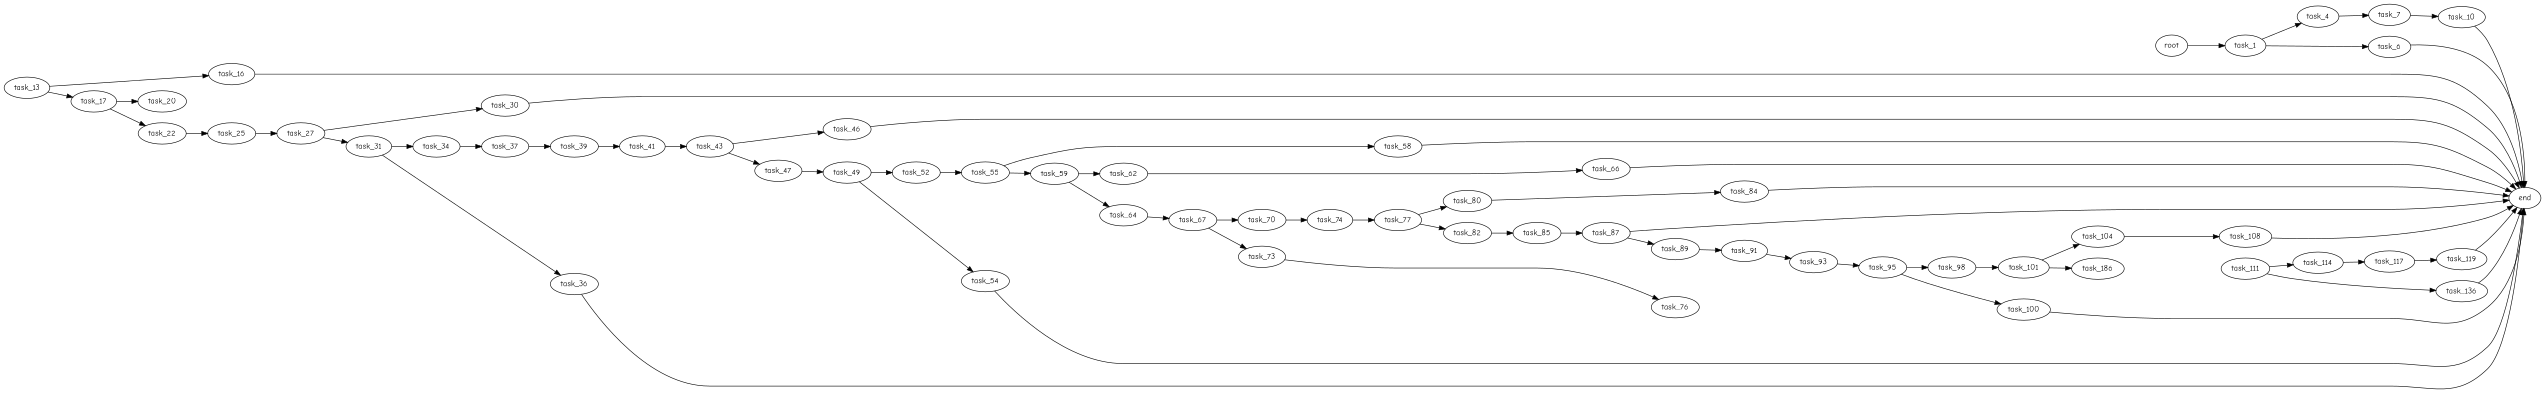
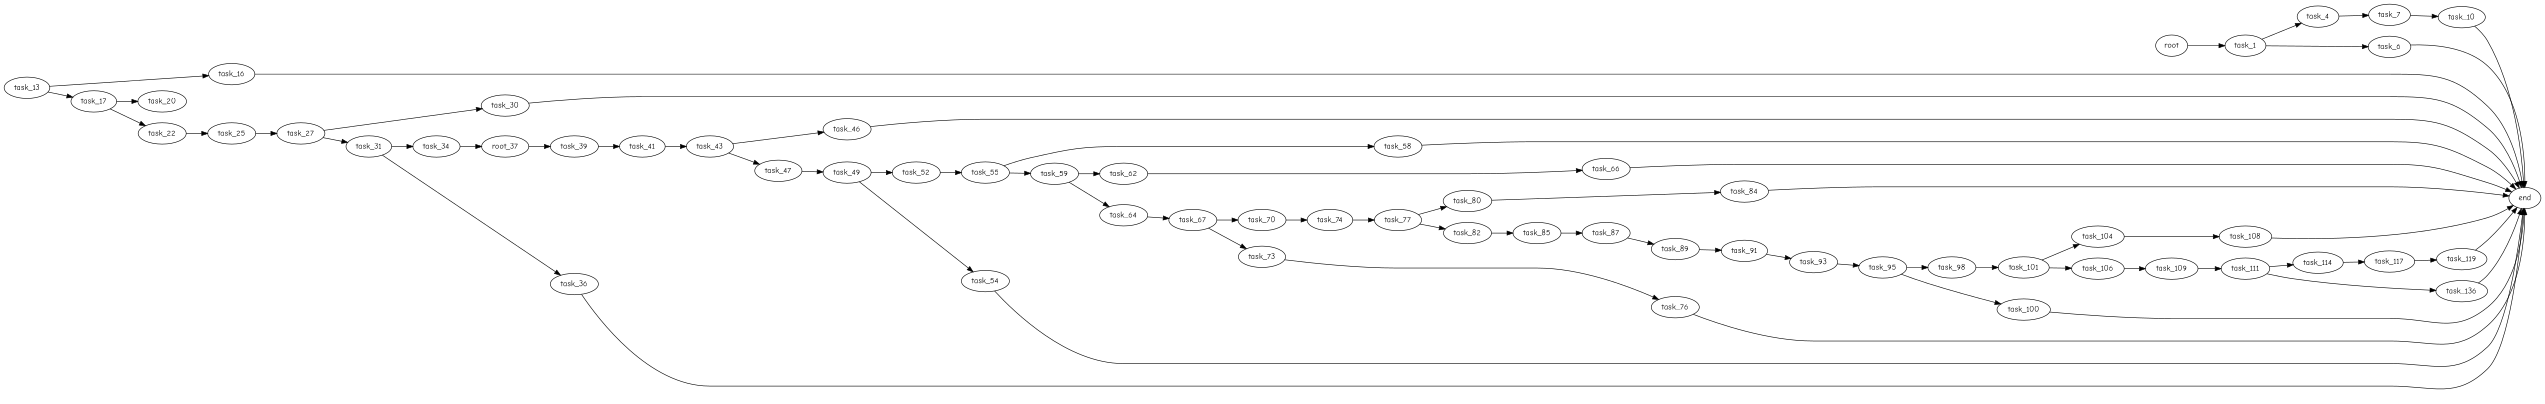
(505, 146) -> (505, 146)
(2066, 211) -> (2151, 341)
(2098, 269) -> (2098, 269)
none -> (2172, 269)
